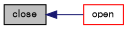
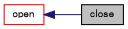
(70, 15) -> (68, 15)
